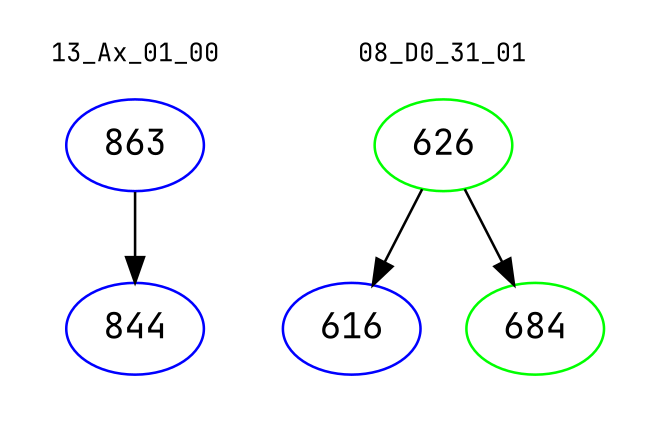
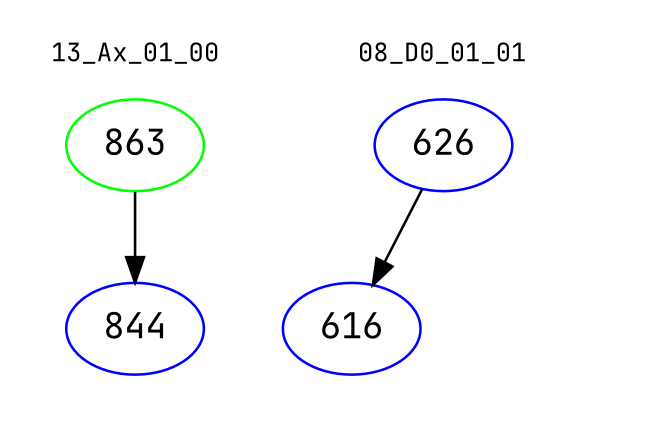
(443, 55) -> (443, 55)
(135, 145) -> (135, 145)
(443, 145) -> (443, 145)
(535, 329) -> none
